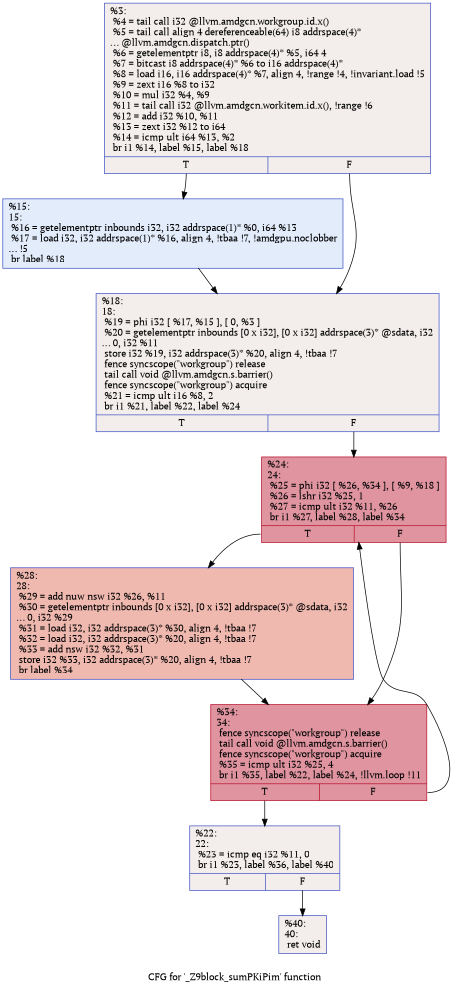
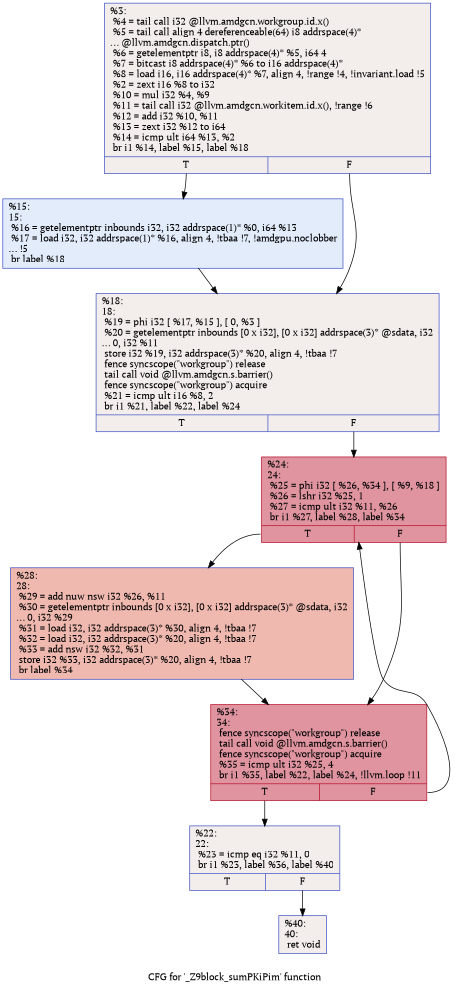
(163, 85) -> (163, 85)
